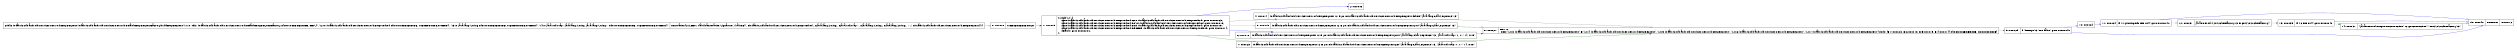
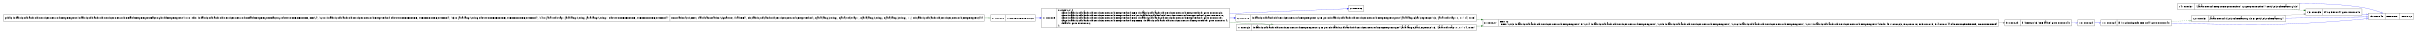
(1356, 16) -> none
(2336, 24) -> (2298, 10)
(1356, 26) -> none
(2277, 34) -> (2326, 18)
